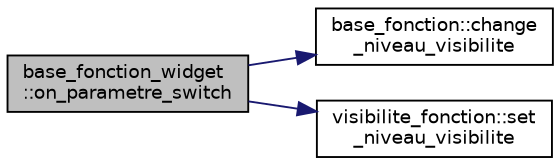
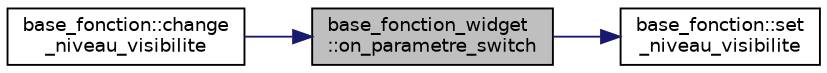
(273, 61) -> (269, 37)
(434, 129) -> (720, 37)
